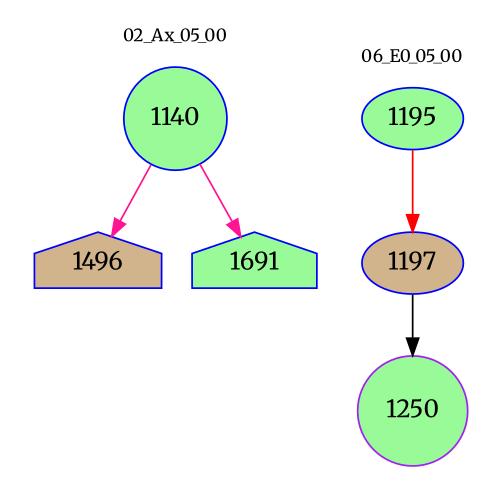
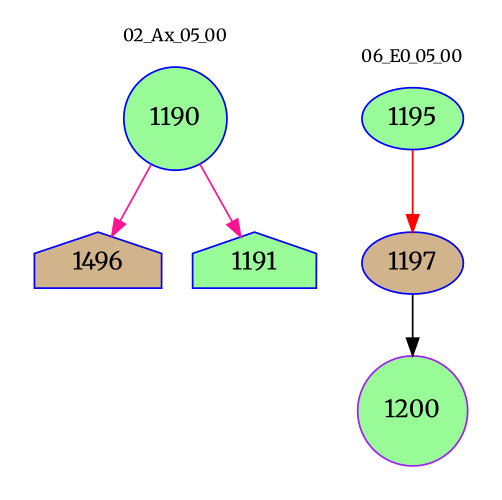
(175, 119) -> (175, 119)
(254, 263) -> (254, 263)
(413, 411) -> (413, 411)
